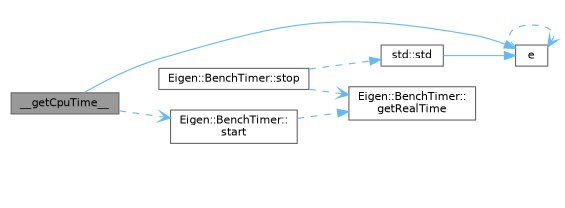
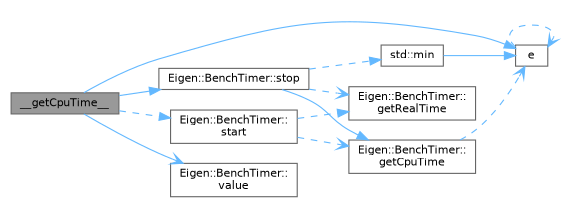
(412, 56) -> (412, 56)
none -> (134, 93)
(139, 114) -> (139, 114)
none -> (412, 157)
none -> (234, 180)
